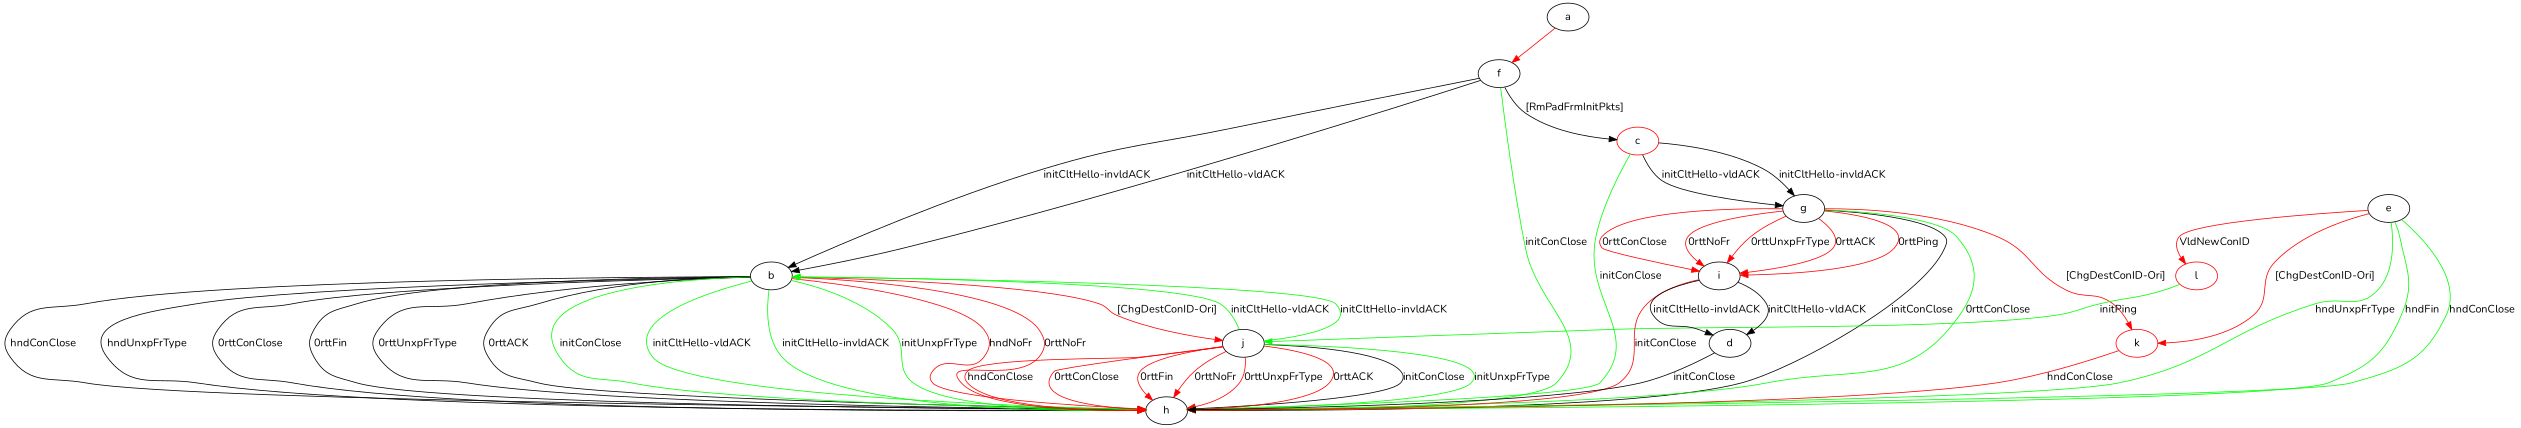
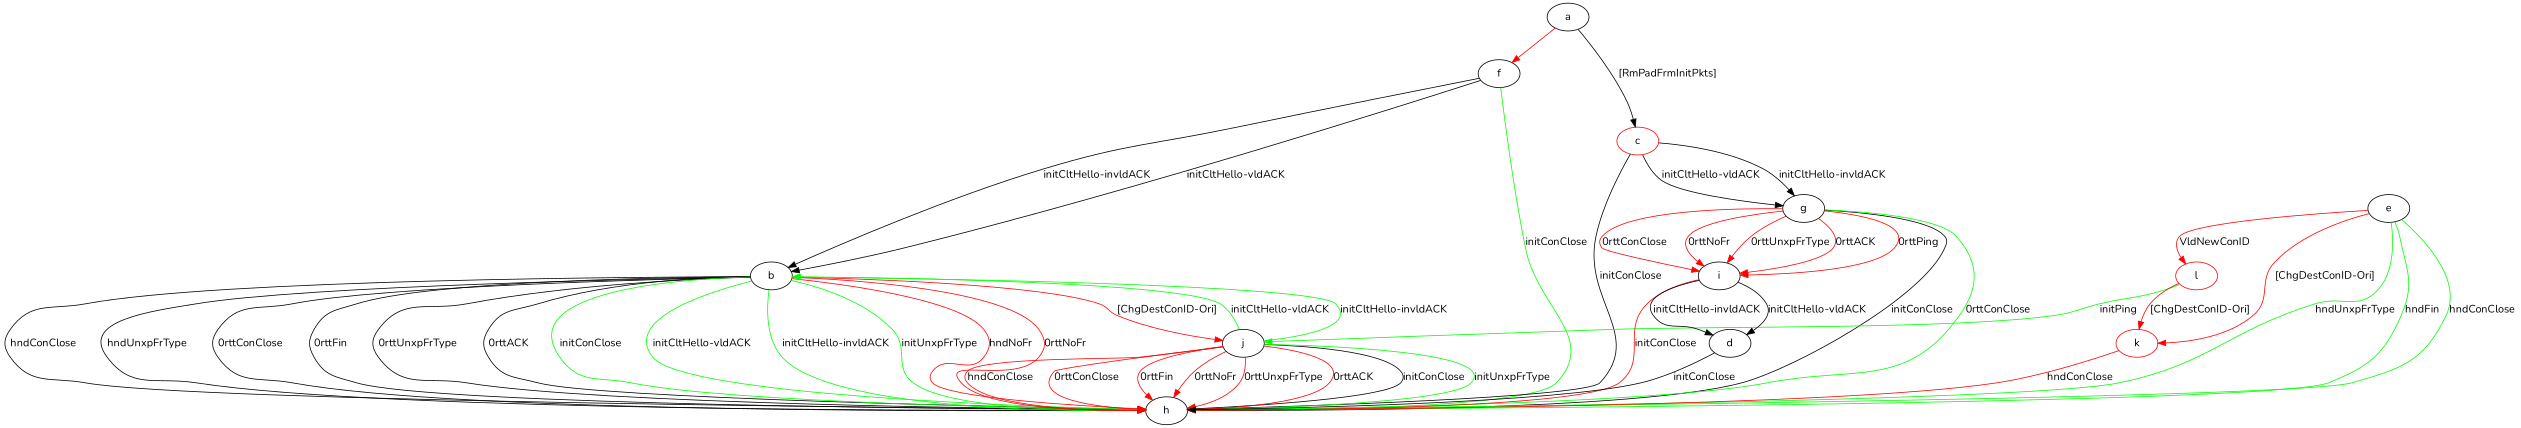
(1550, 126) -> (1610, 72)
(1991, 234) -> (2155, 298)
(1600, 383) -> (1600, 383)
